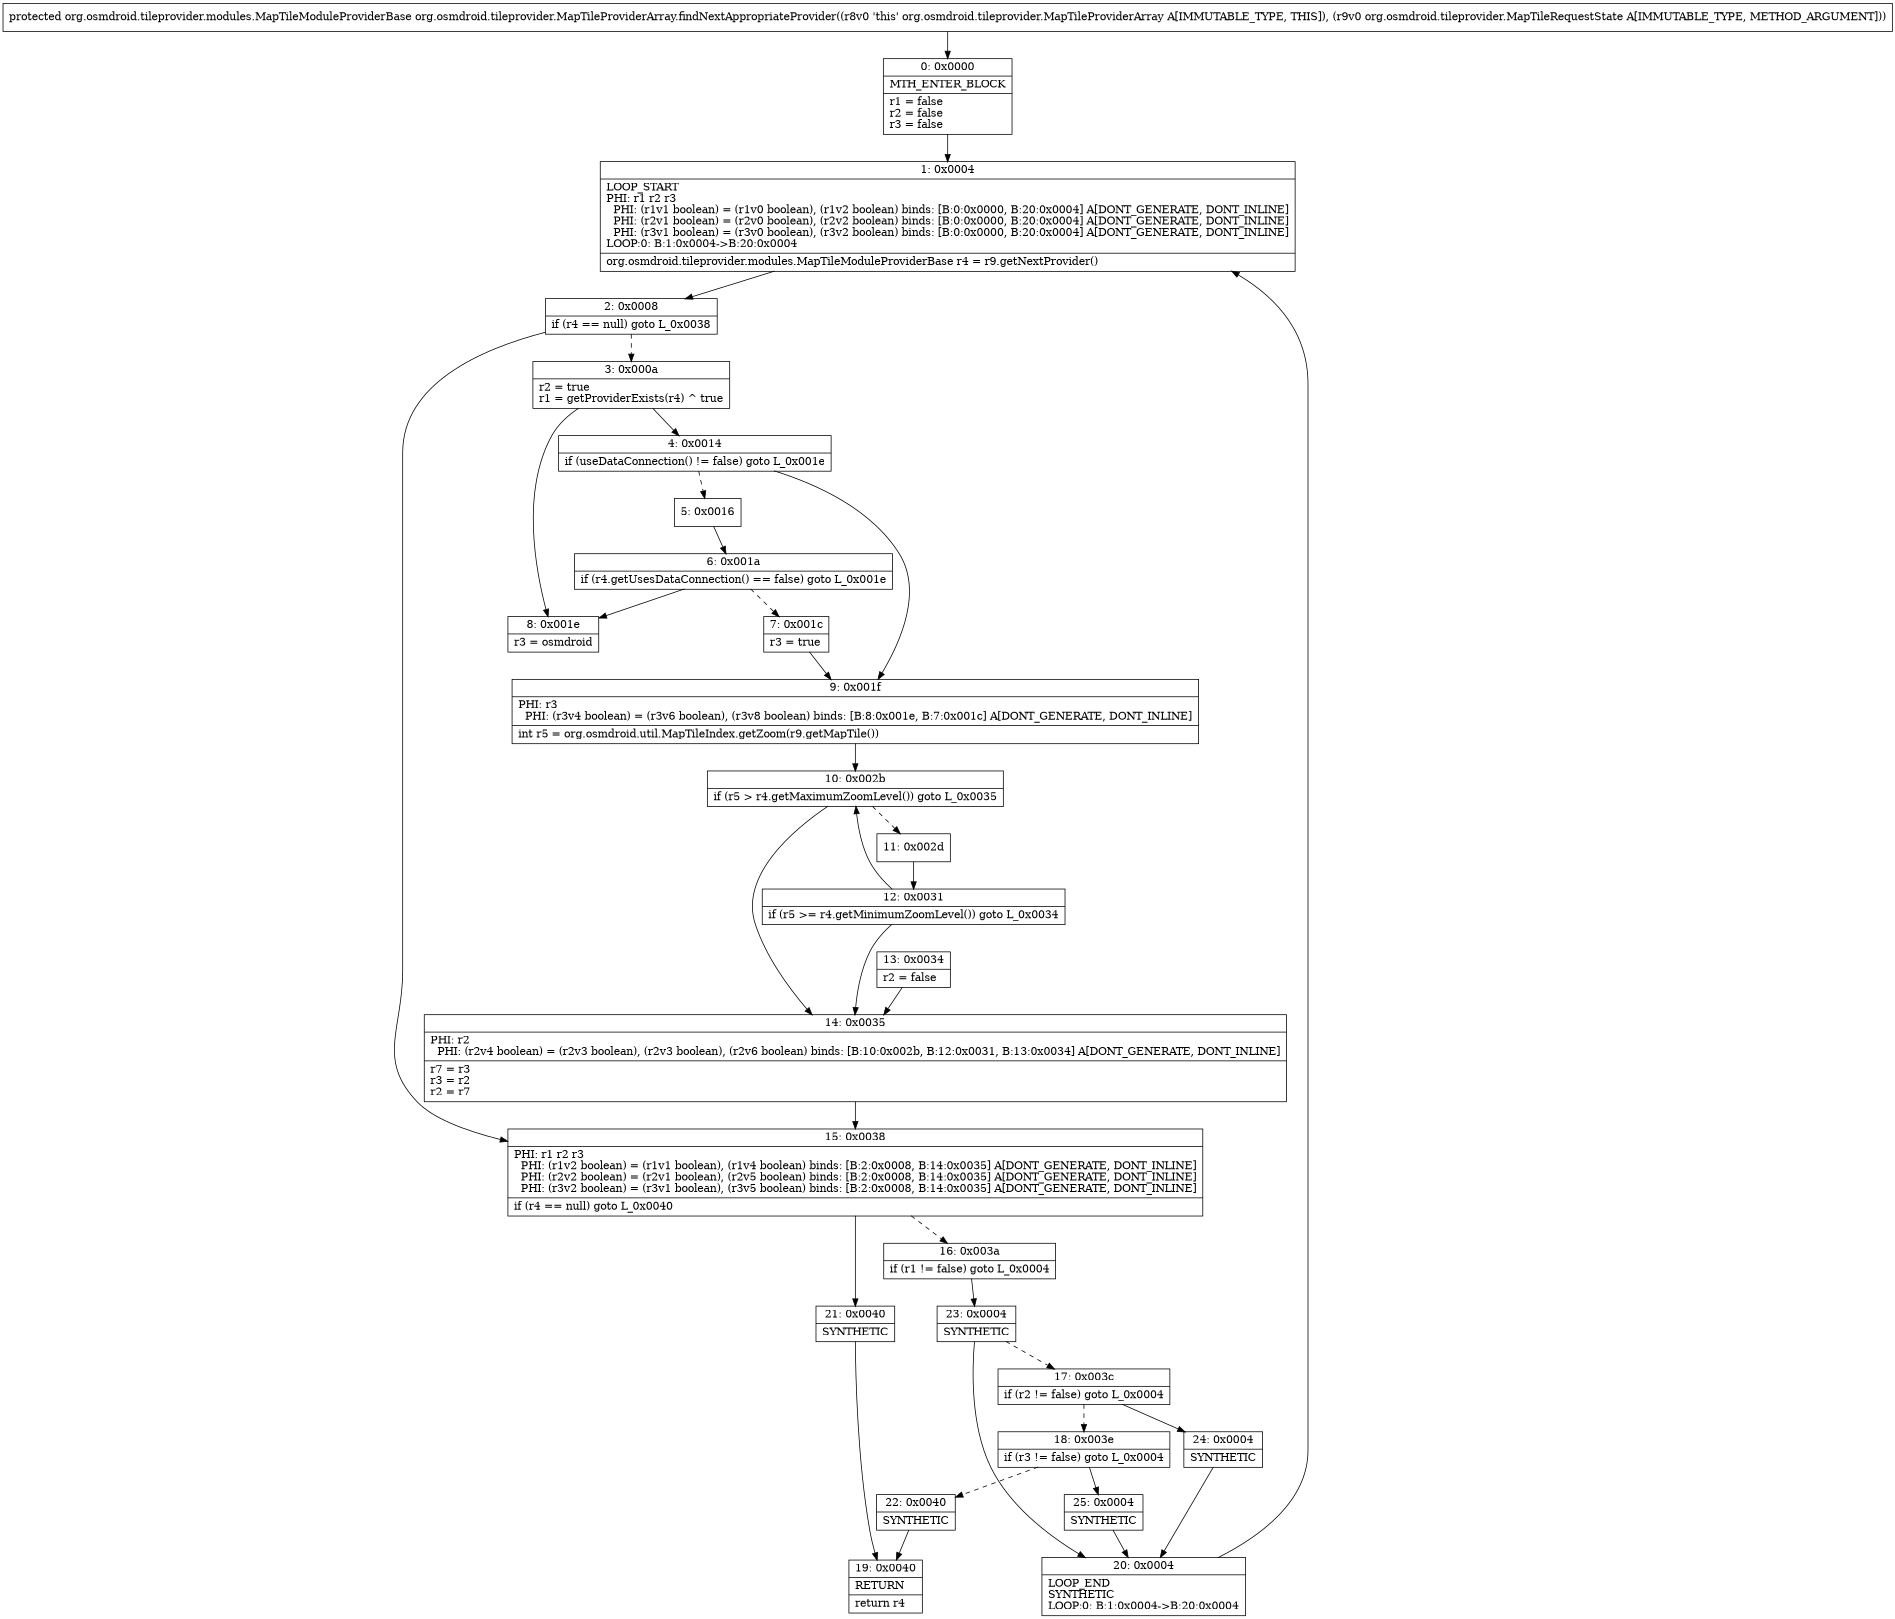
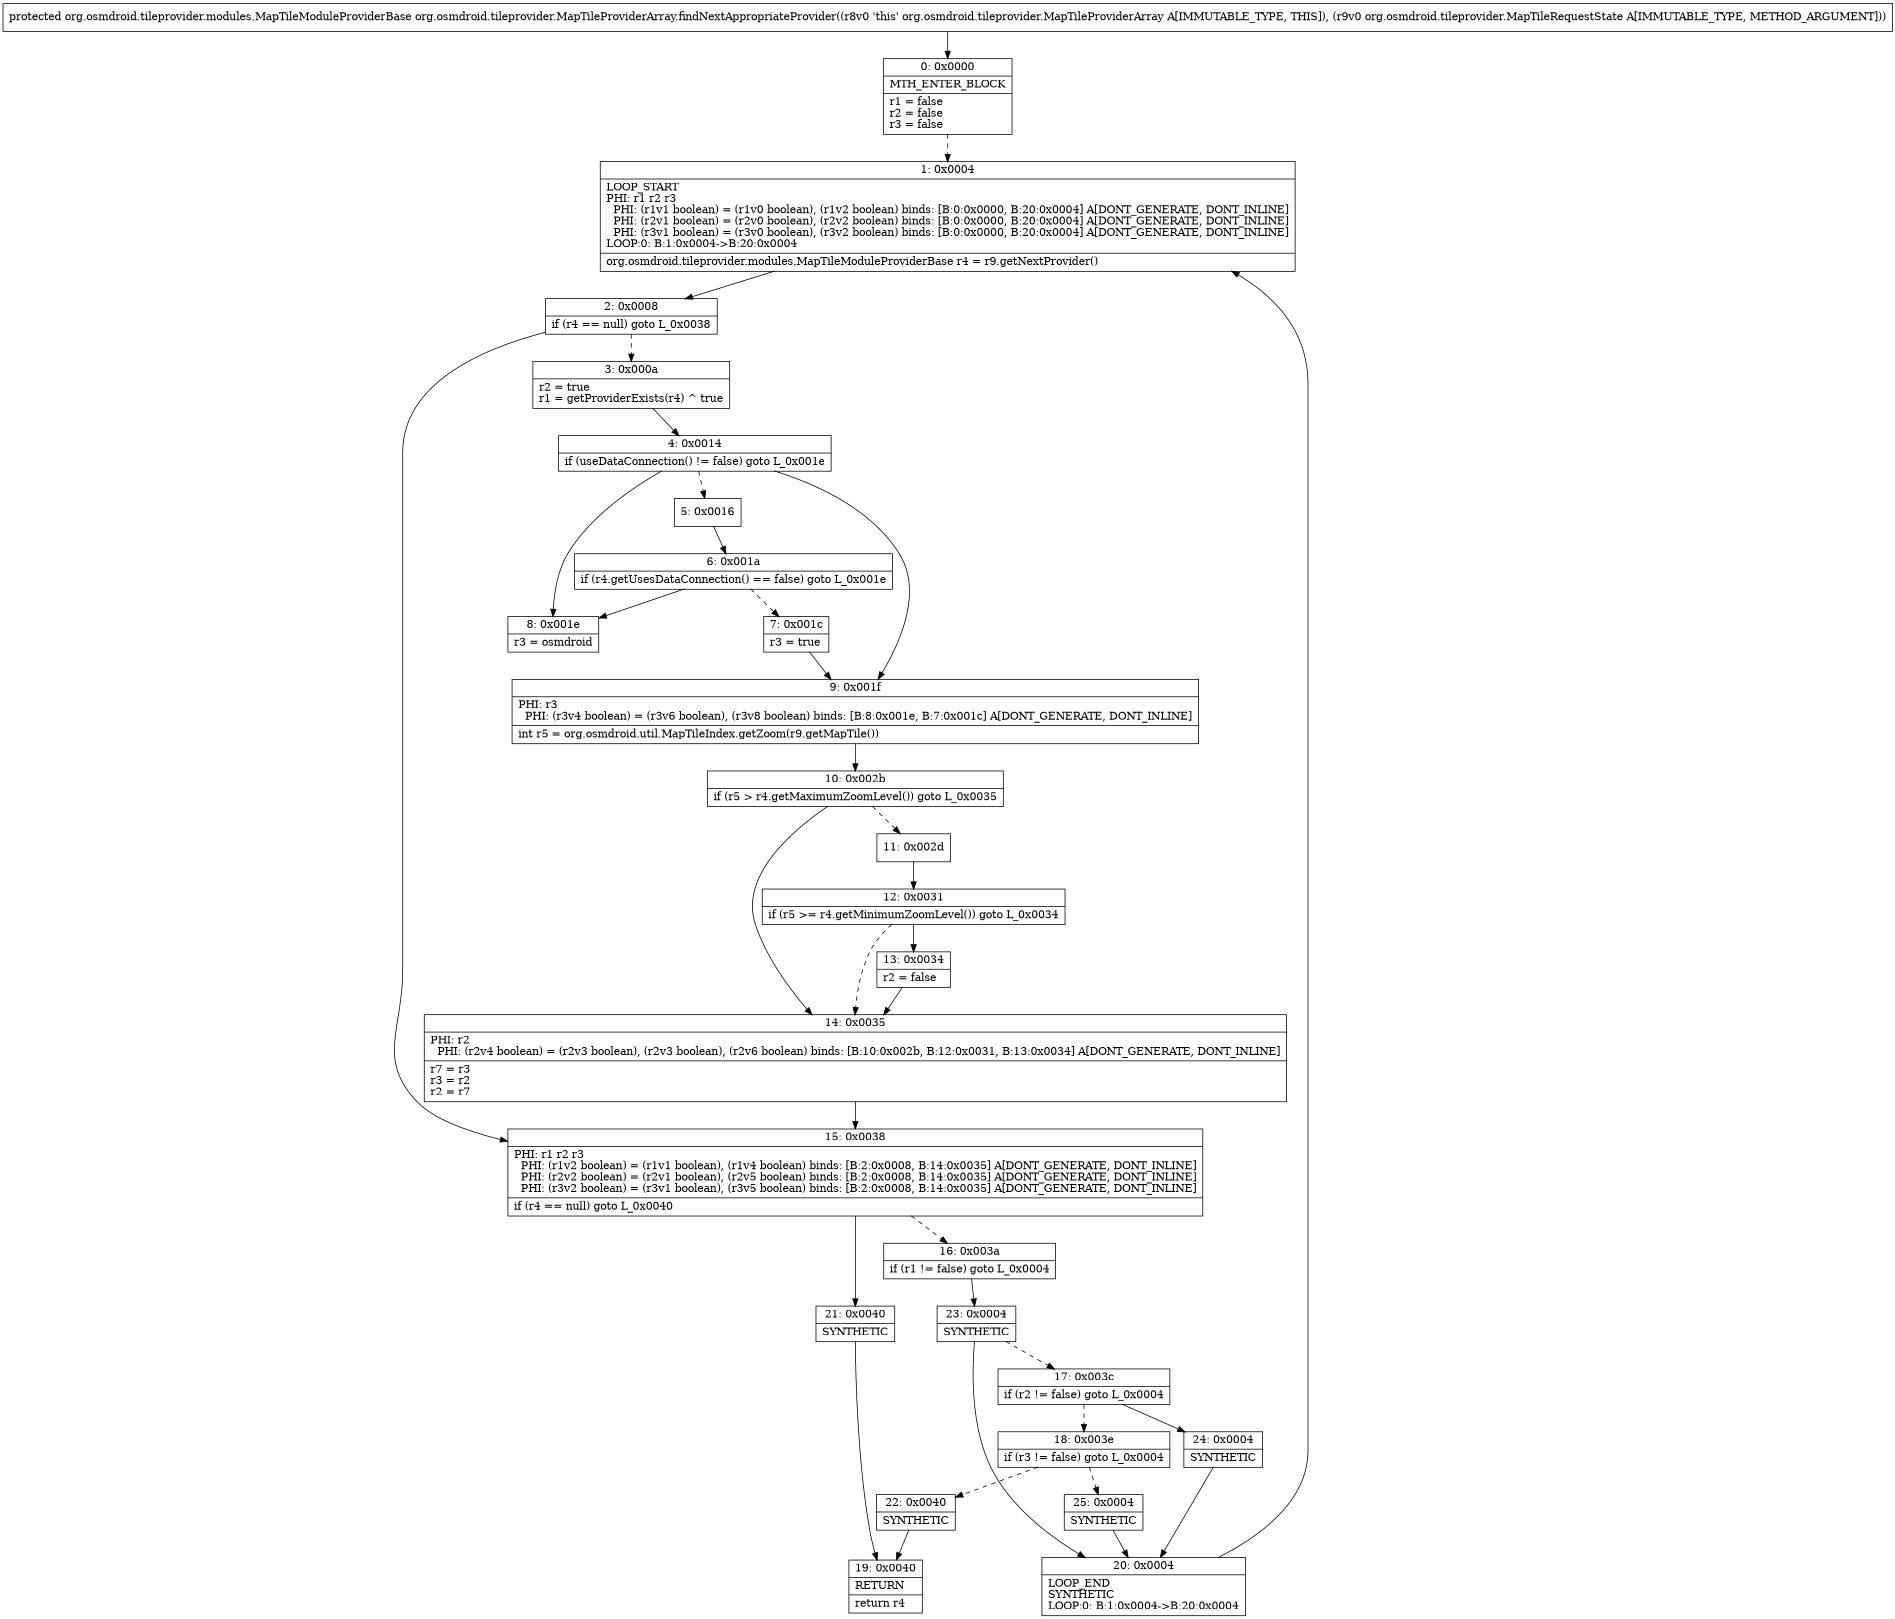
(948, 144) -> (948, 144)
(534, 502) -> (589, 526)
(867, 855) -> (914, 934)
(865, 962) -> (865, 962)
(1093, 1477) -> (1093, 1477)
